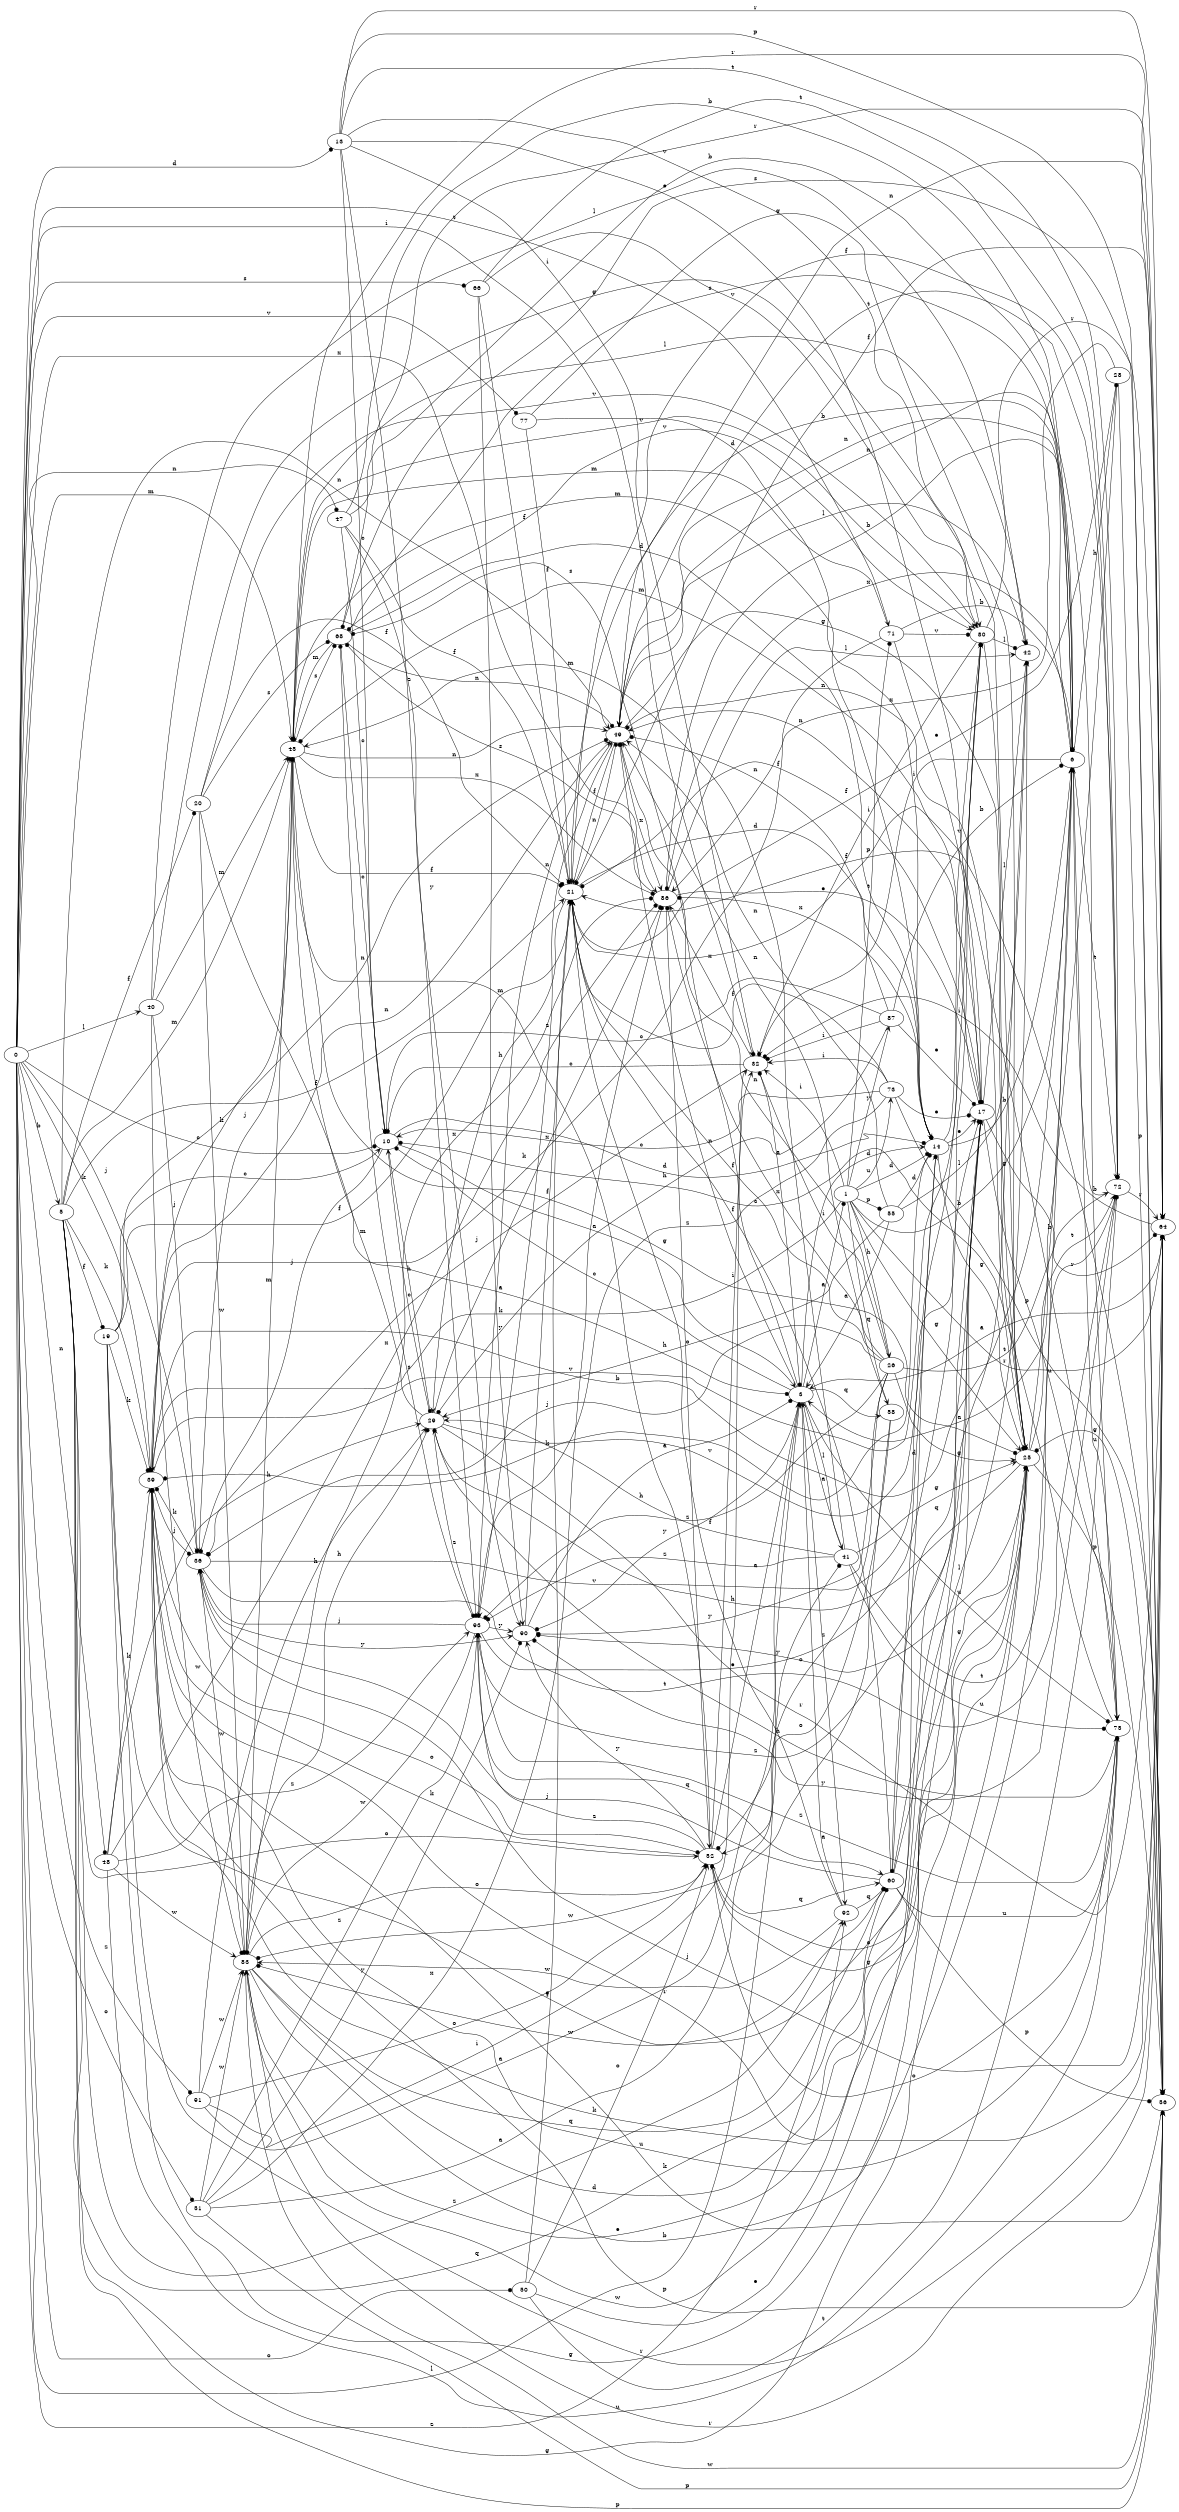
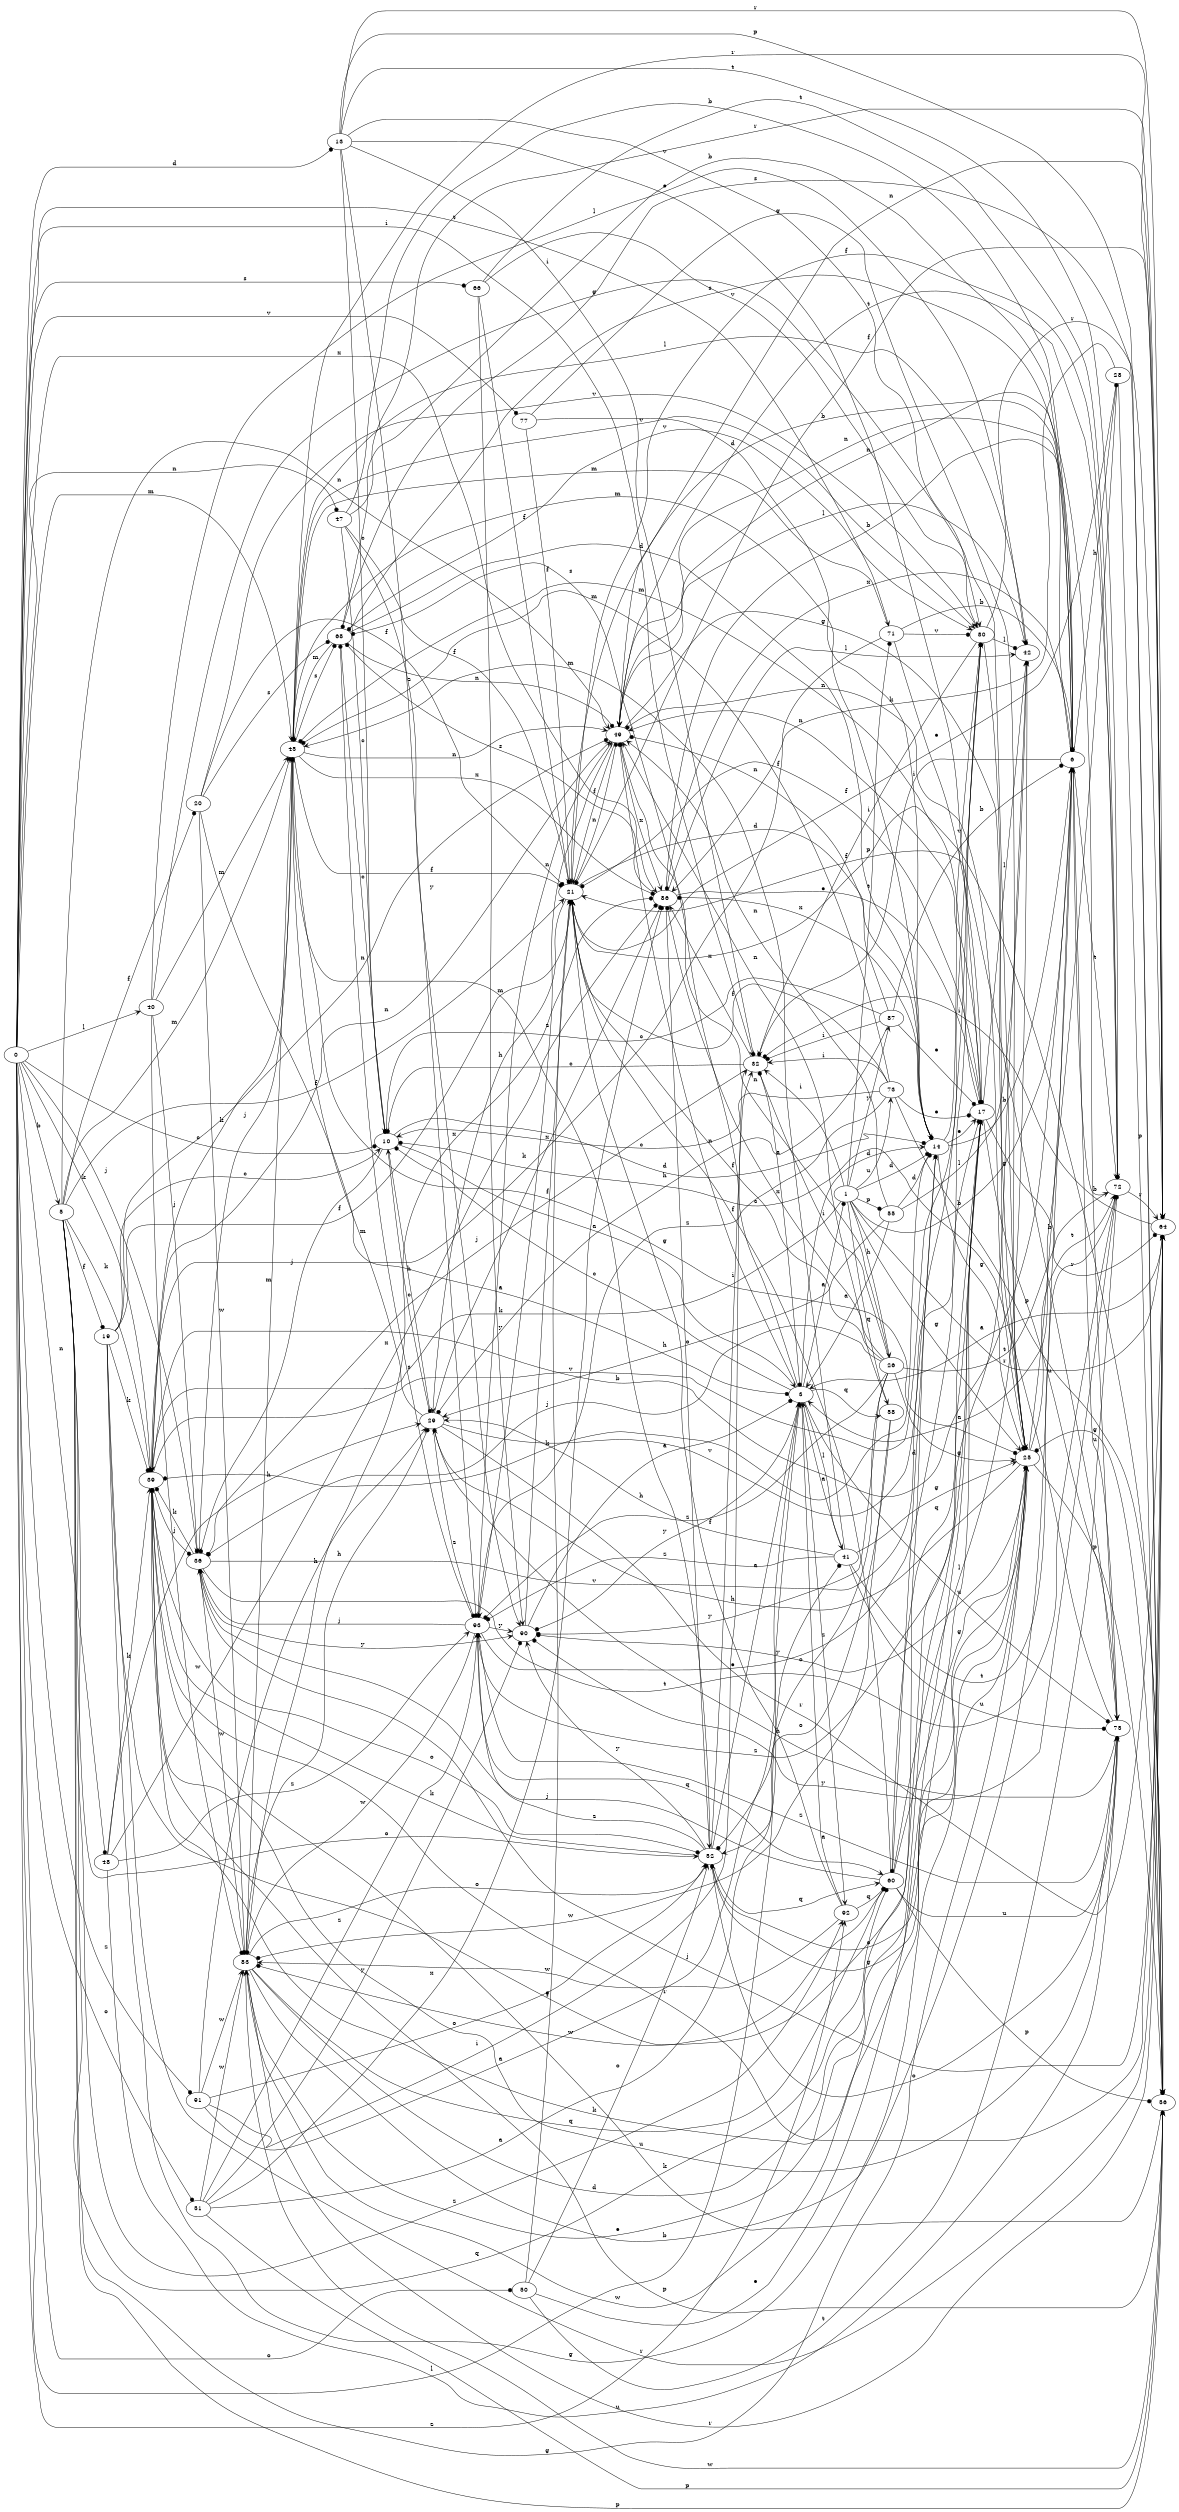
none -> (693, 672)
(892, 700) -> (892, 700)
(171, 1915) -> none
